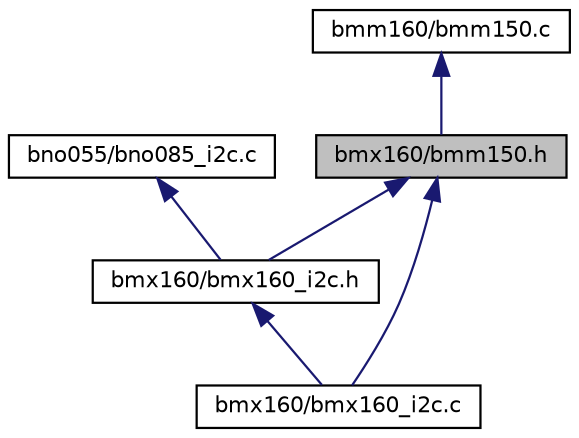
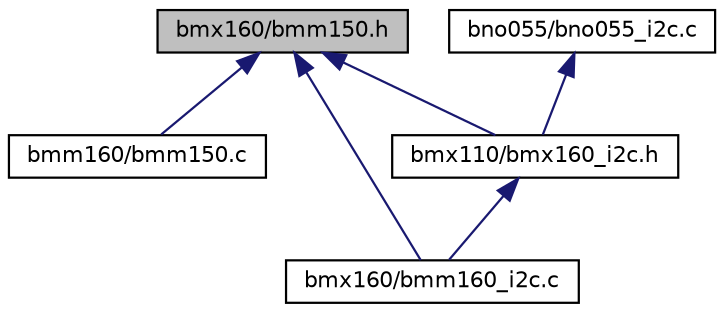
(441, 106) -> (202, 101)
(142, 156) -> (582, 31)
(236, 282) -> (535, 156)
(339, 407) -> (432, 282)
